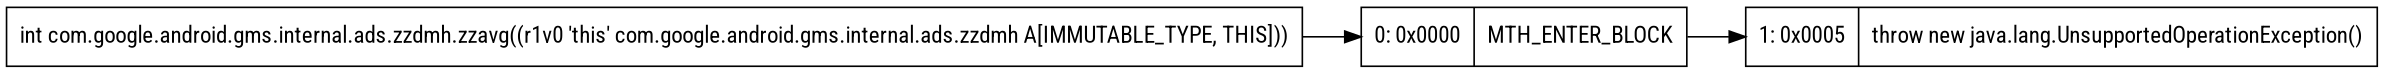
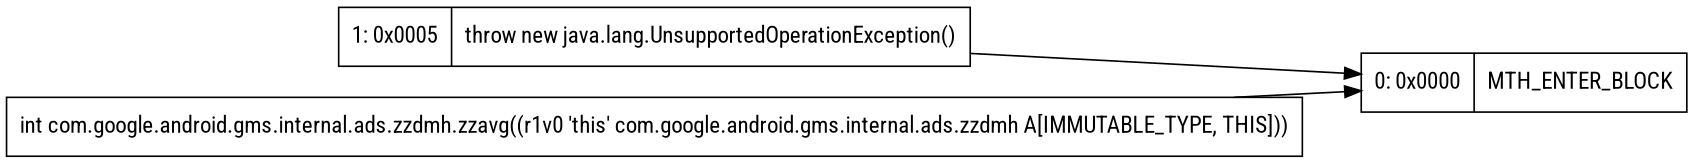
(1708, 37) -> (1157, 63)
